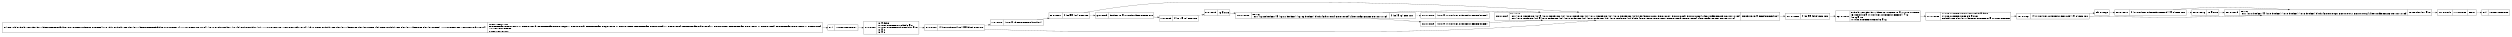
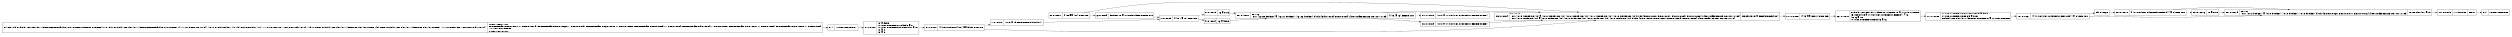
(1402, 16) -> (1402, 16)
(1815, 16) -> (1815, 16)
(1042, 19) -> (1101, 21)
none -> (1217, 21)
